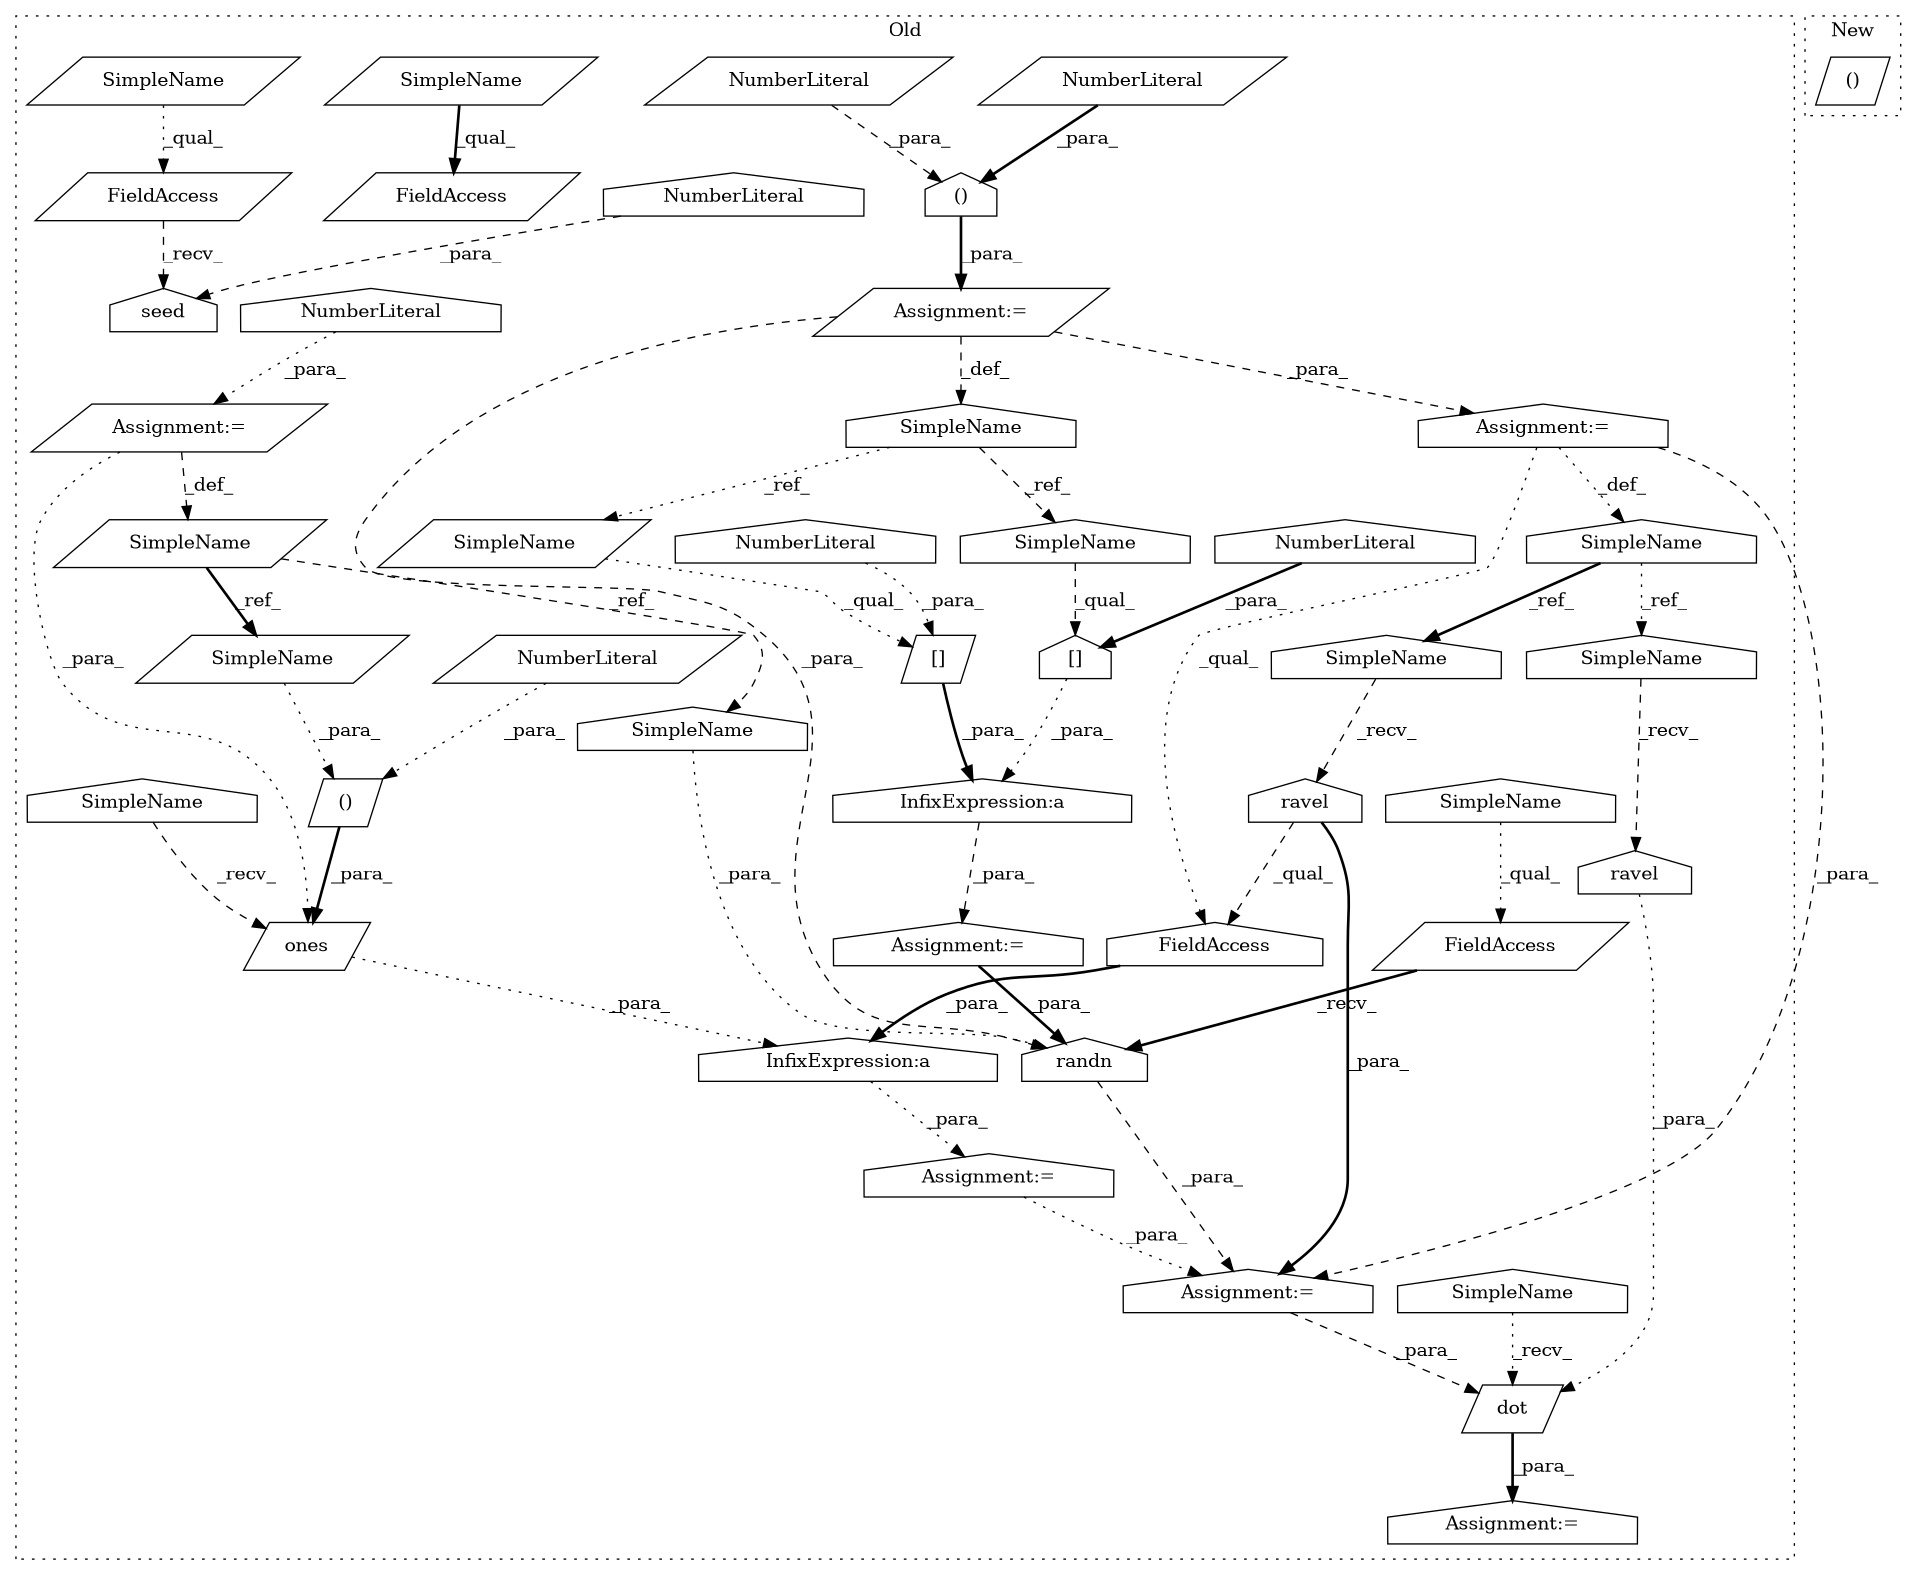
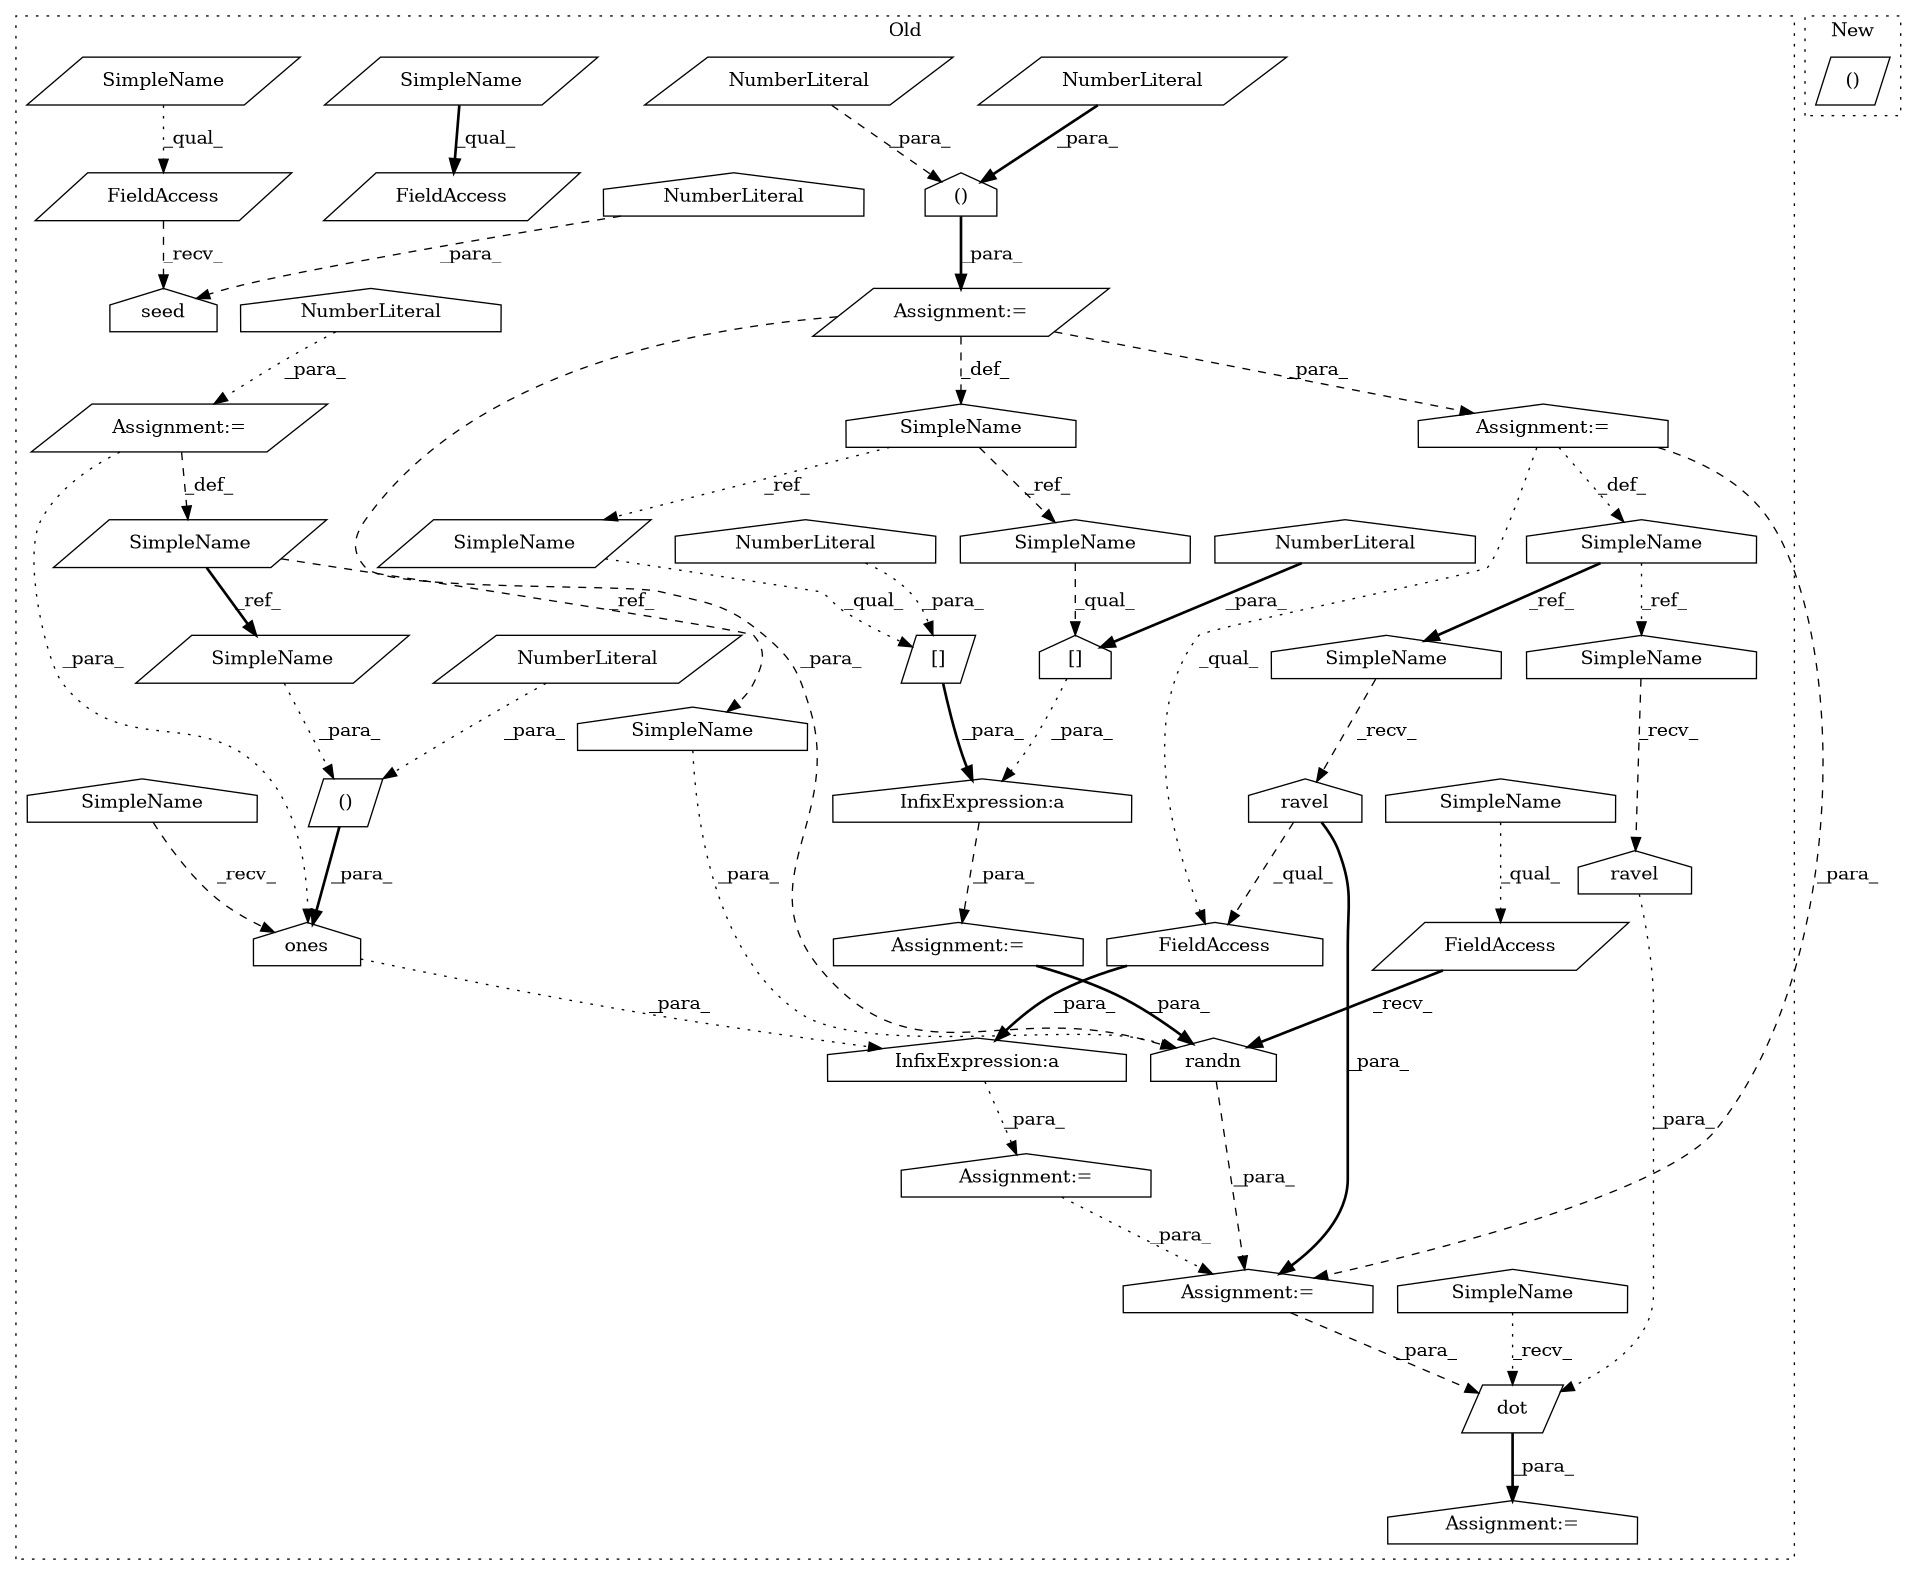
(307, 946) -> (307, 946)
